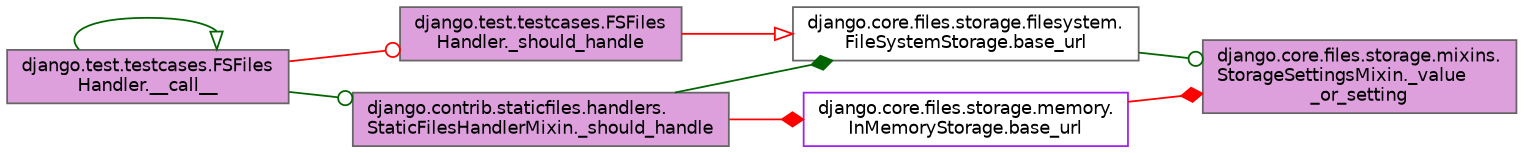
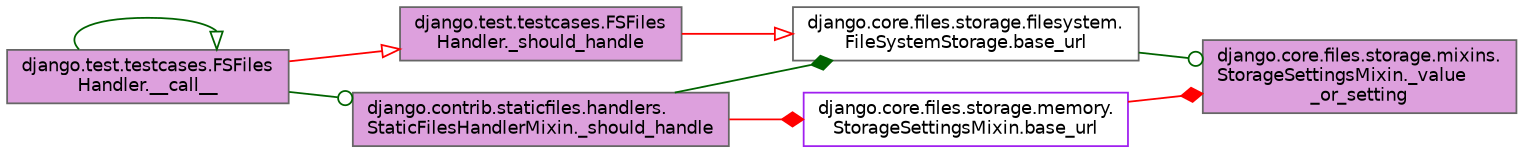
(337, 56) -> (336, 56)
(966, 119) -> (966, 119)
